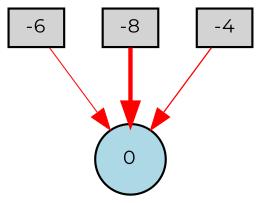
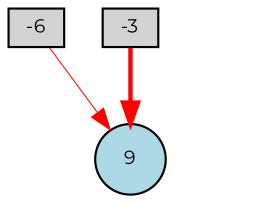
(130, 28) -> (130, 28)
(225, 28) -> none
(130, 159) -> (130, 159)
